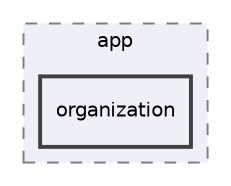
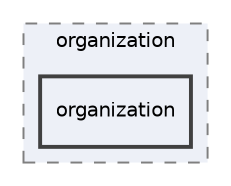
(116, 42) -> (116, 42)
